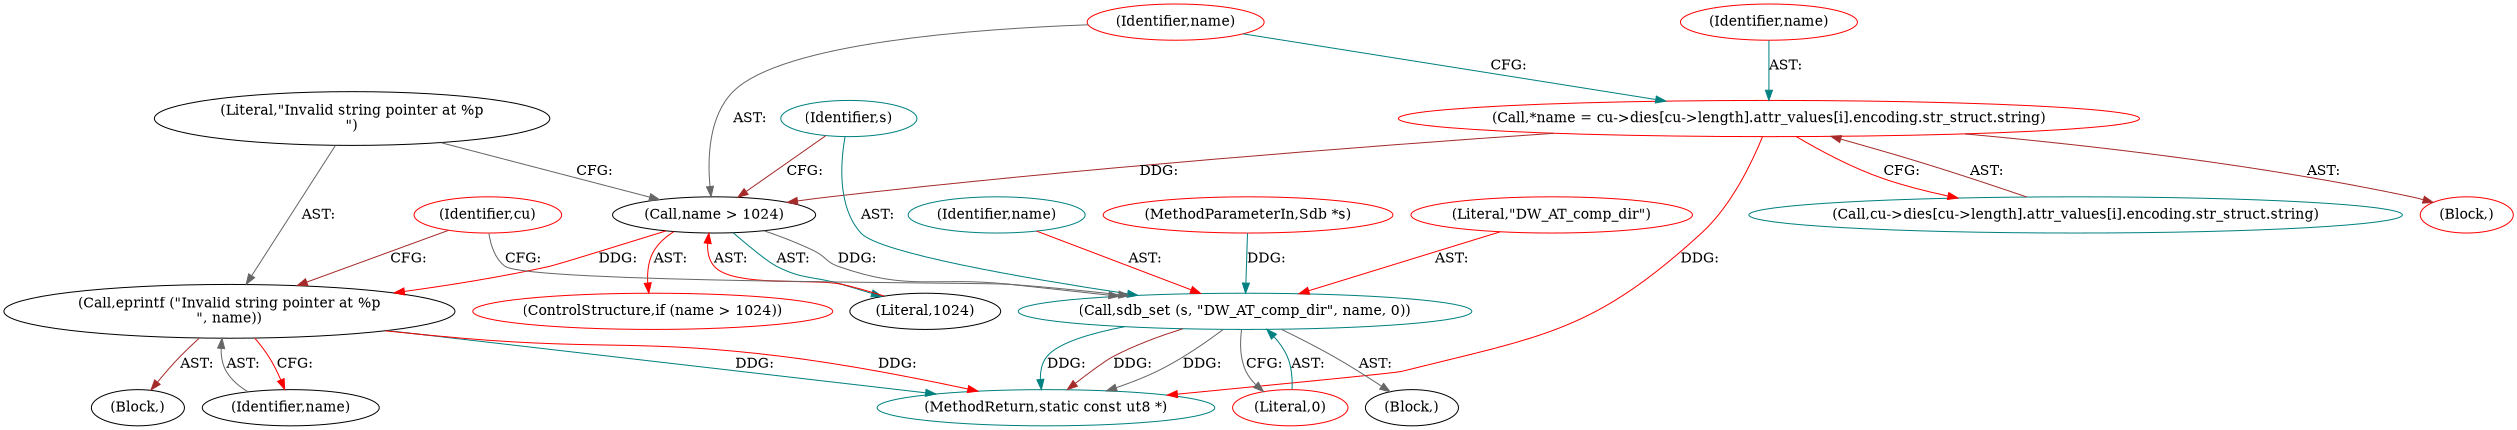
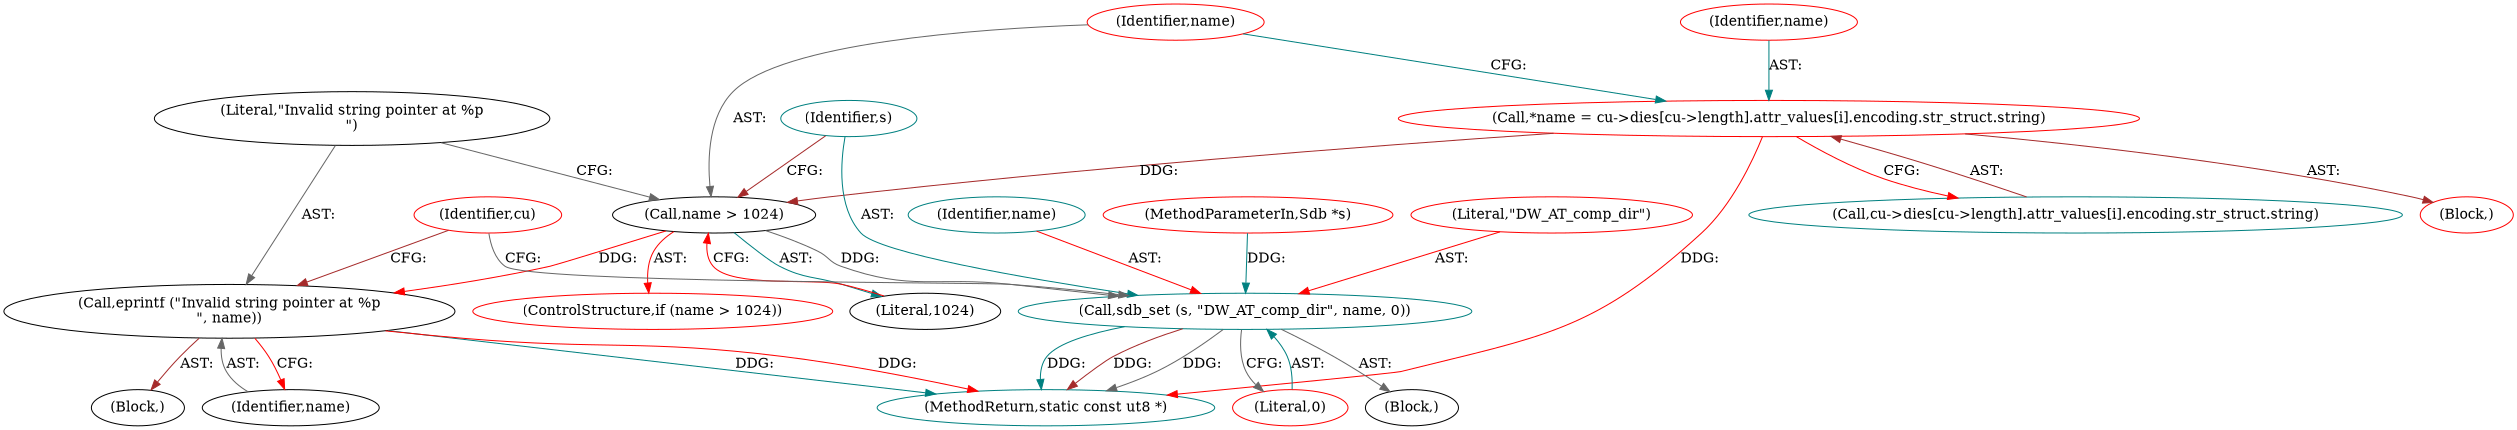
(733, 259) -> (734, 259)
